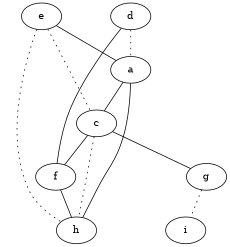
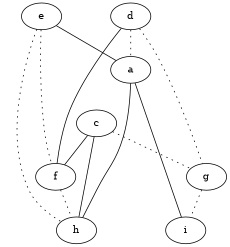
(69, 70) -> (42, 97)
none -> (175, 94)
(114, 97) -> (157, 147)
(152, 150) -> (152, 150)
(87, 177) -> (87, 177)
(66, 204) -> (66, 204)
